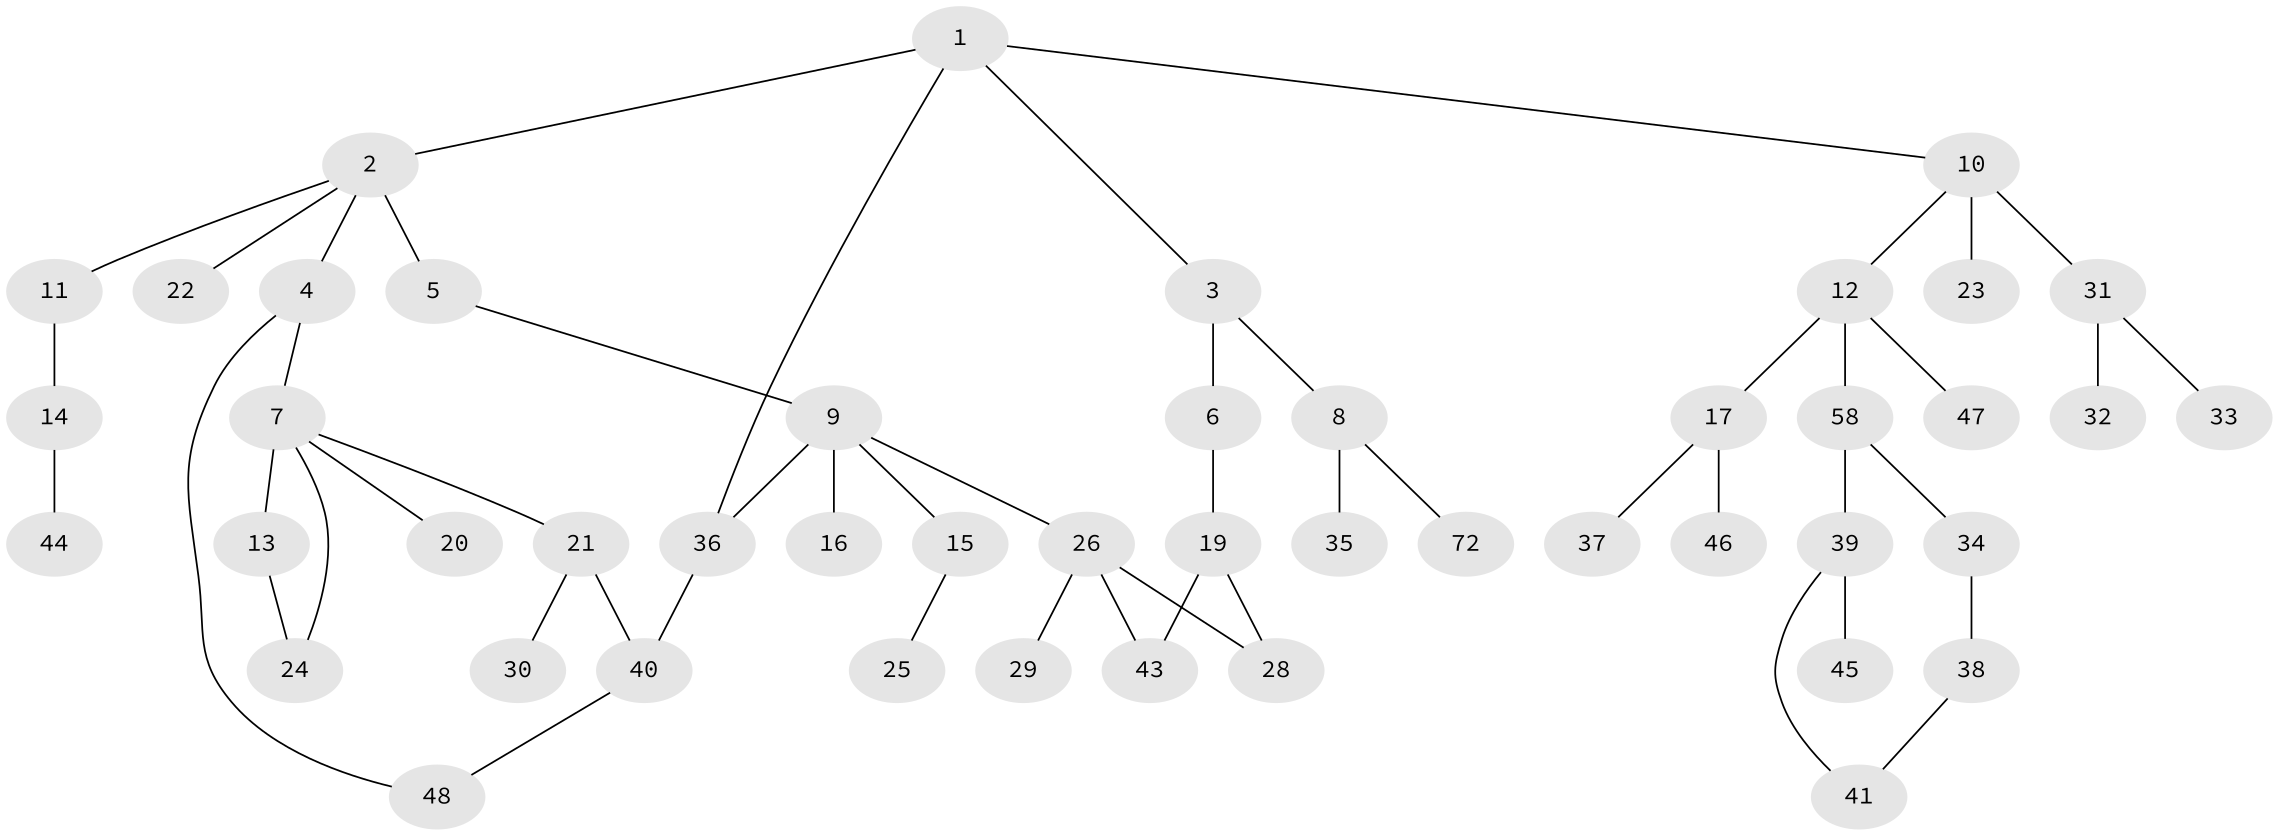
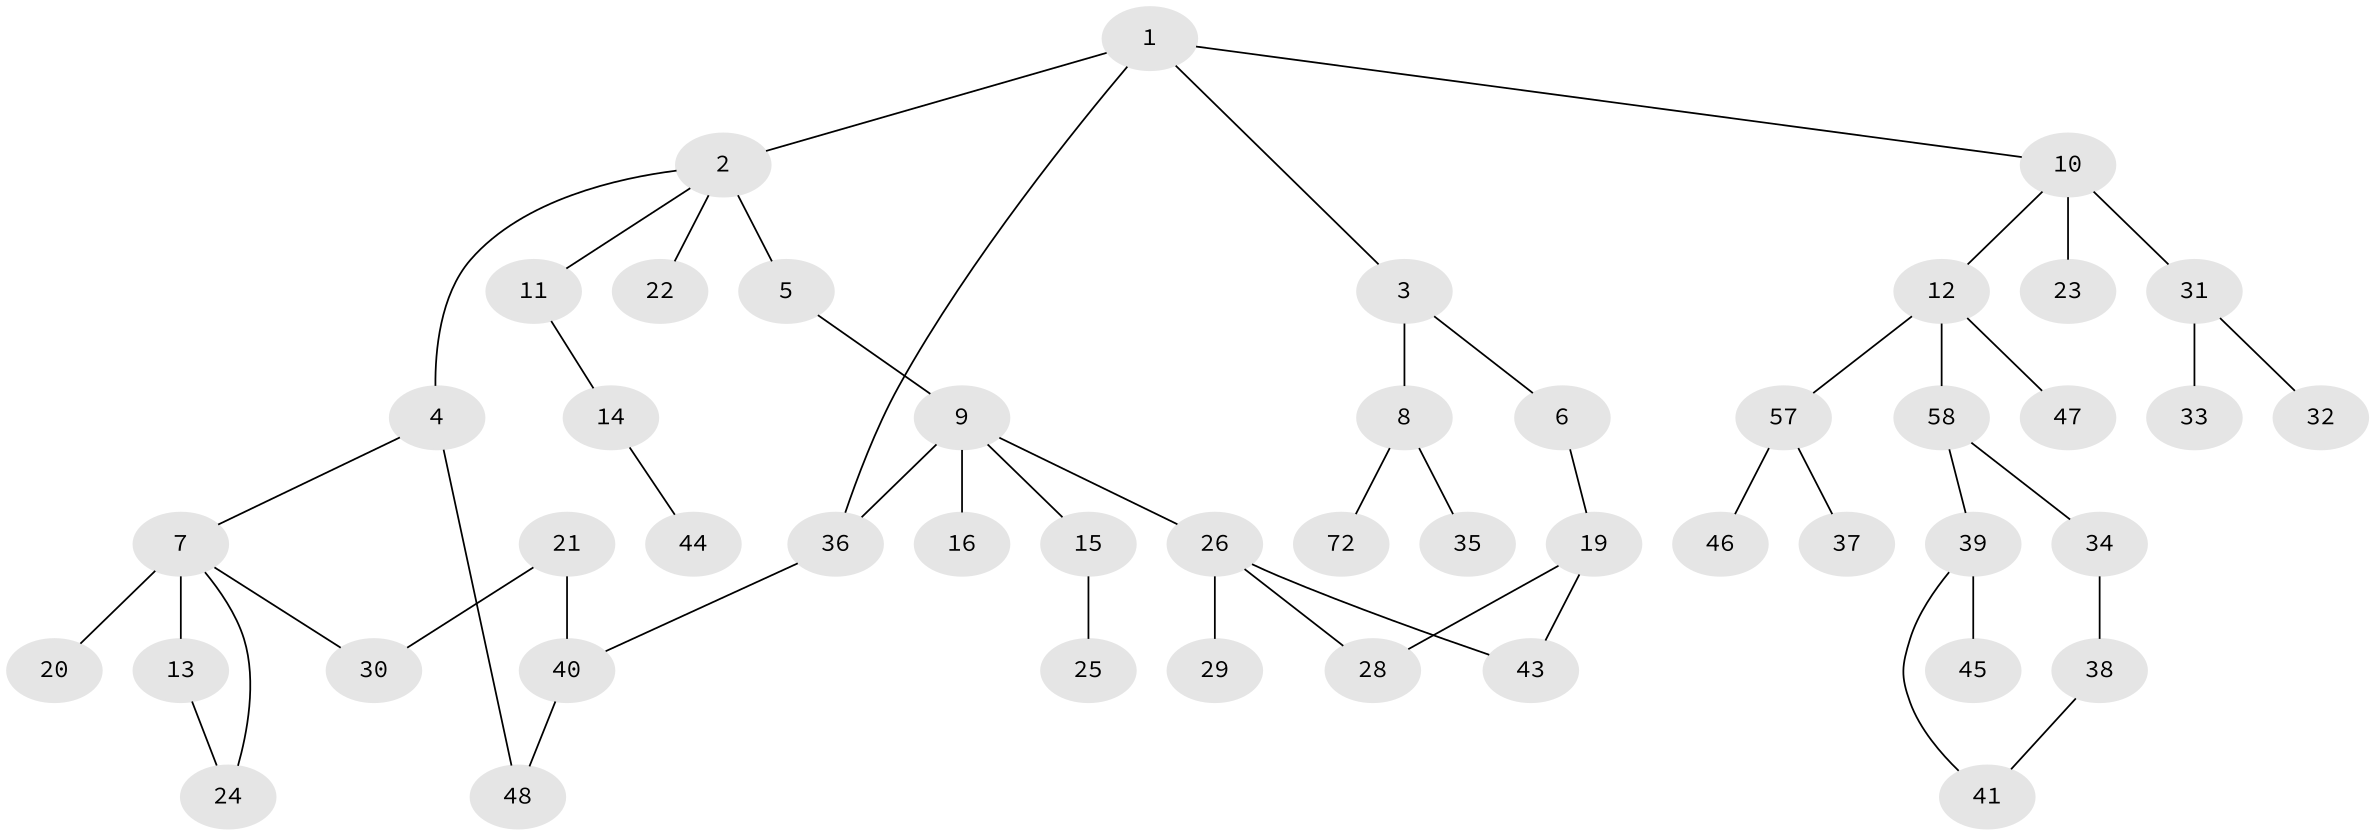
(1719, 418) -> (1784, 418)
(432, 478) -> (278, 608)
